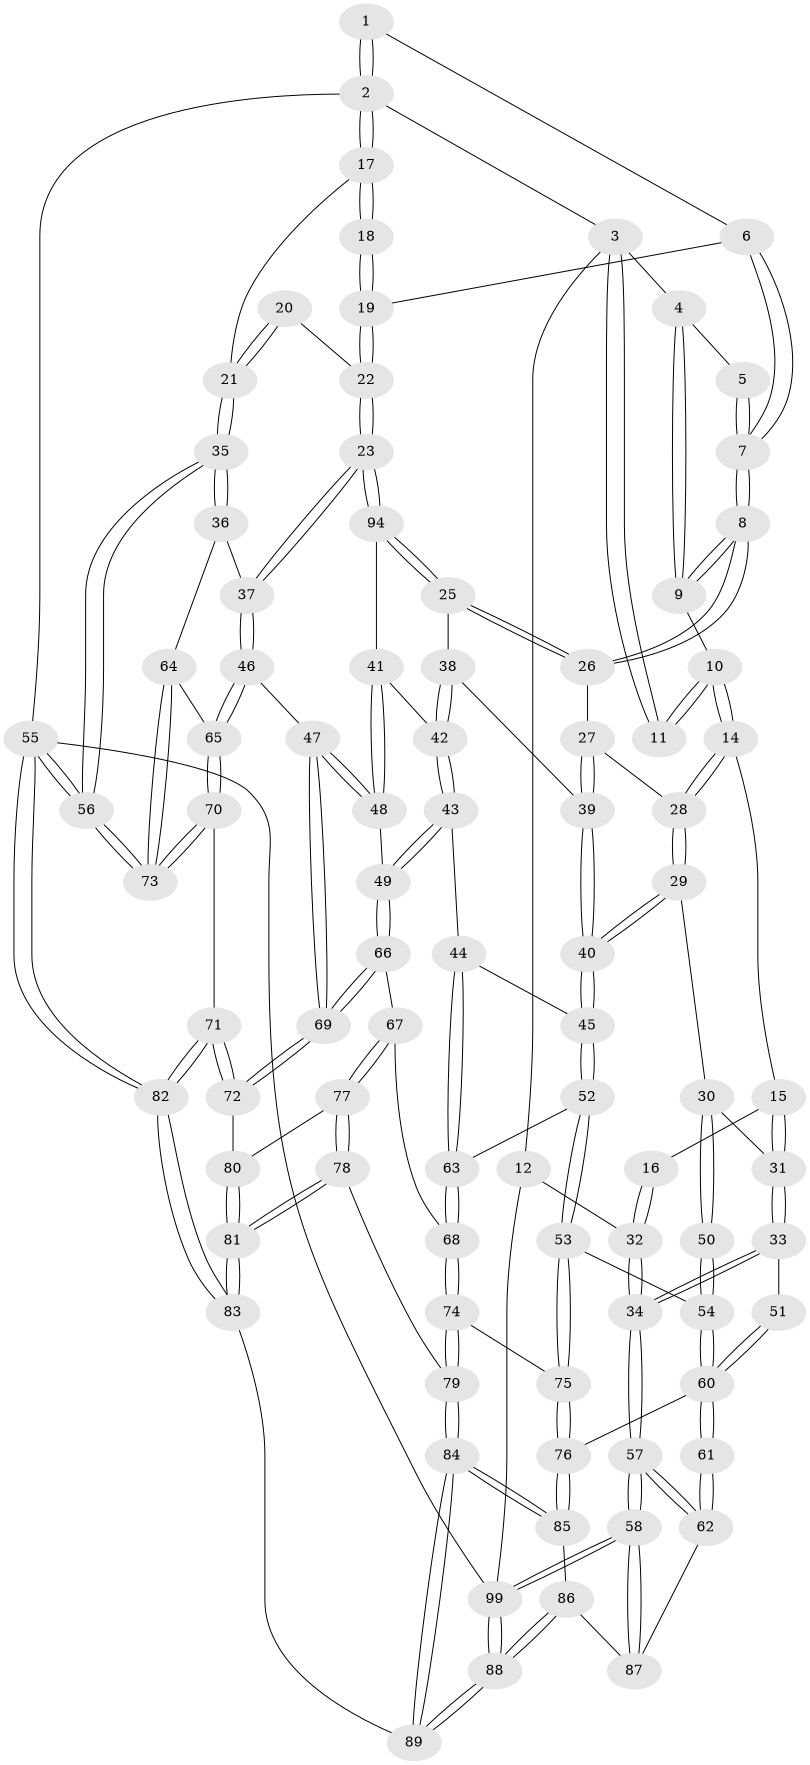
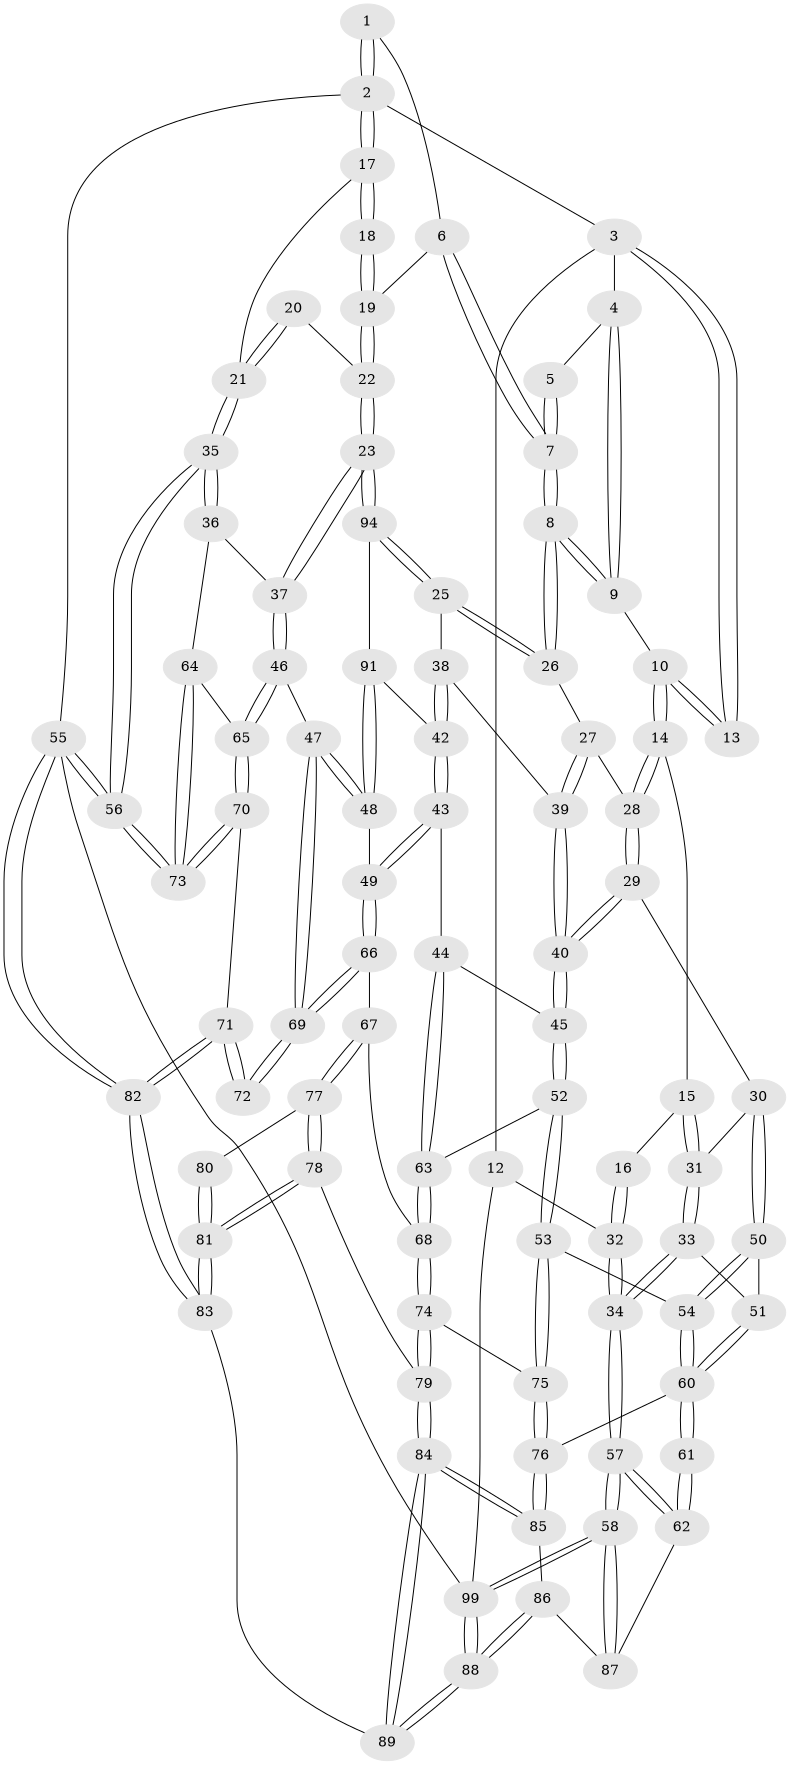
(376, 667) -> (369, 667)
(659, 739) -> (732, 739)
(233, 1133) -> none
none -> (759, 1277)
